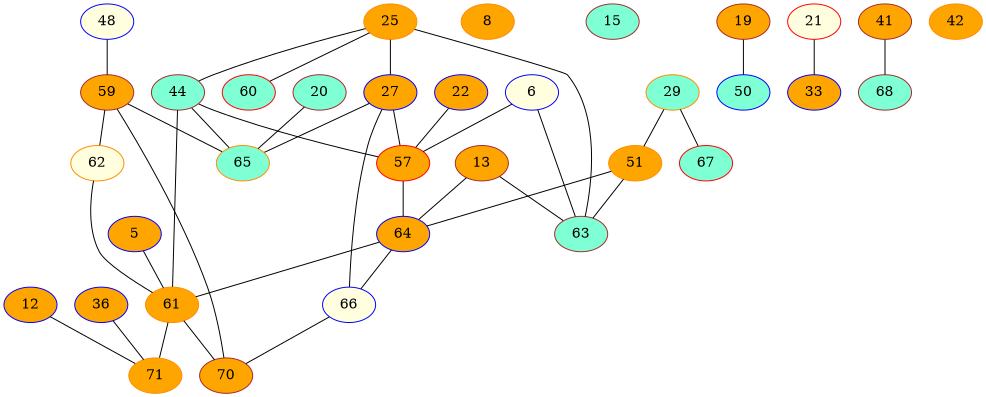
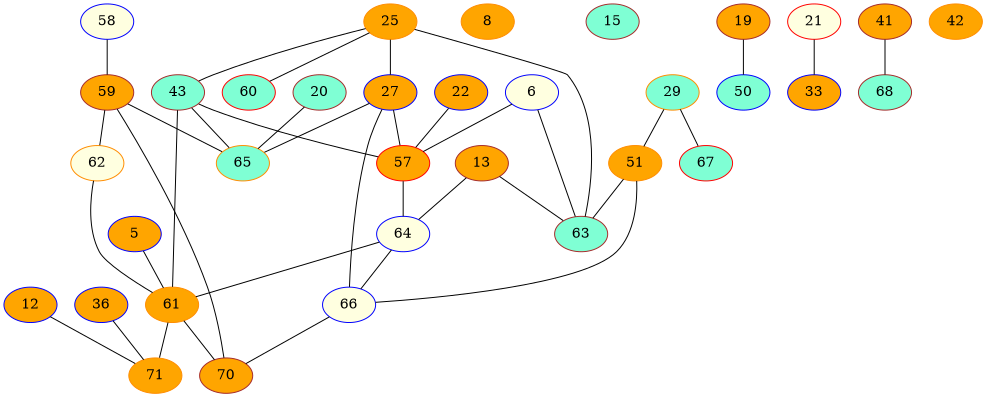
(107, 22) -> (107, 22)
(178, 92) -> (178, 92)
(519, 199) -> (536, 282)
(403, 234) -> (403, 234)
